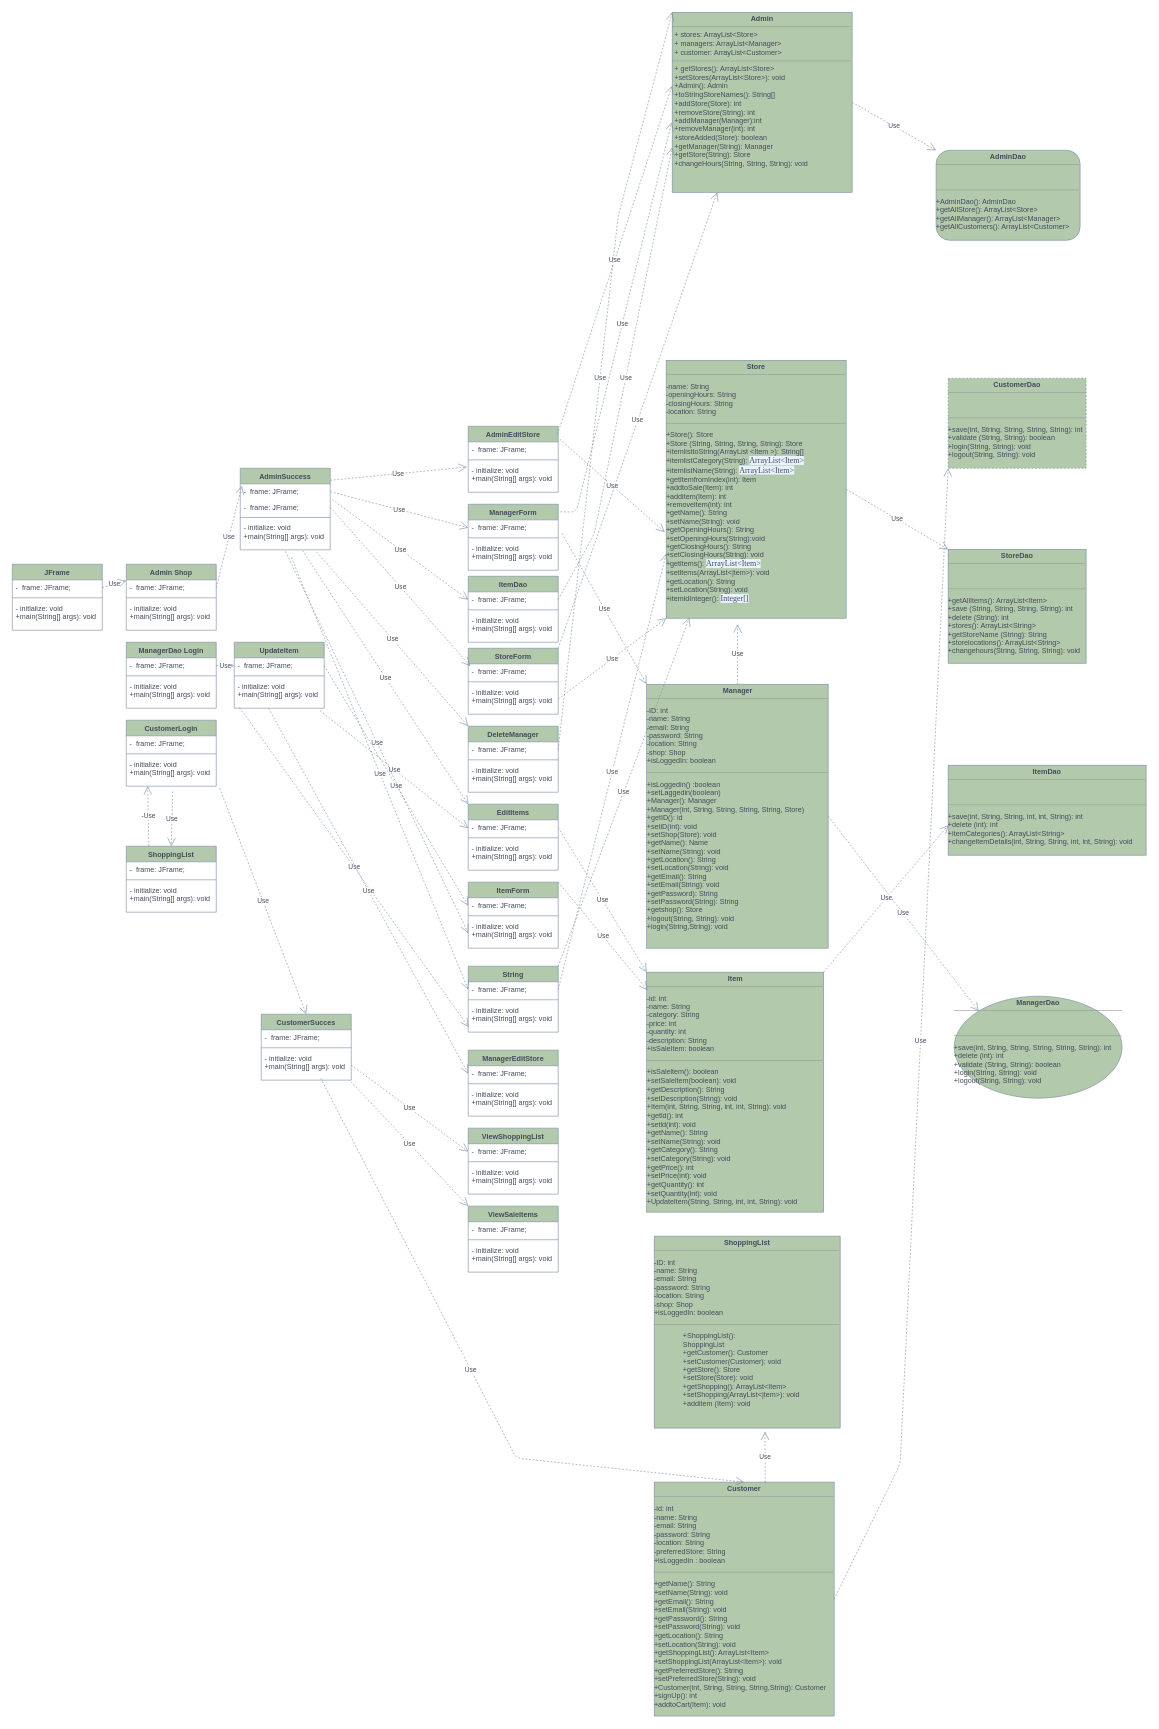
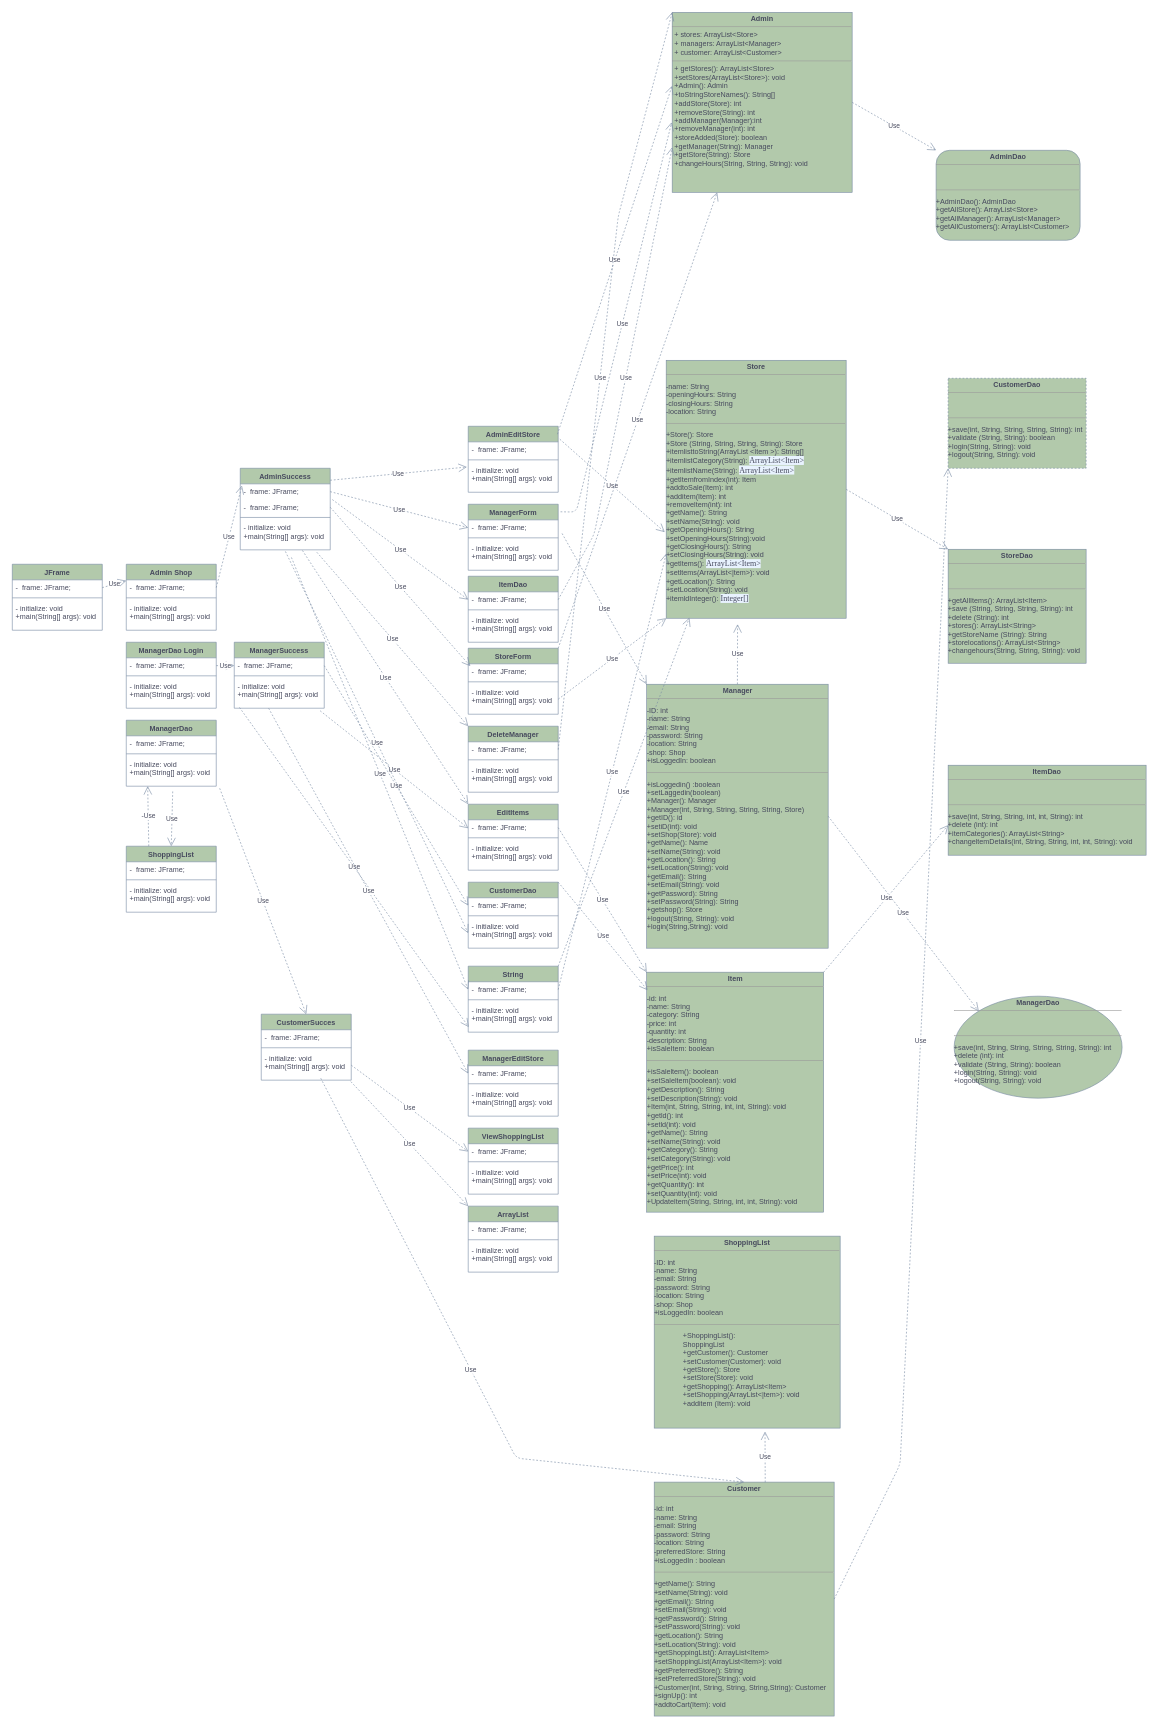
(279, 650) -> (279, 650)
(171, 728) -> (171, 728)
(513, 890) -> (513, 890)
(513, 1214) -> (513, 1214)
